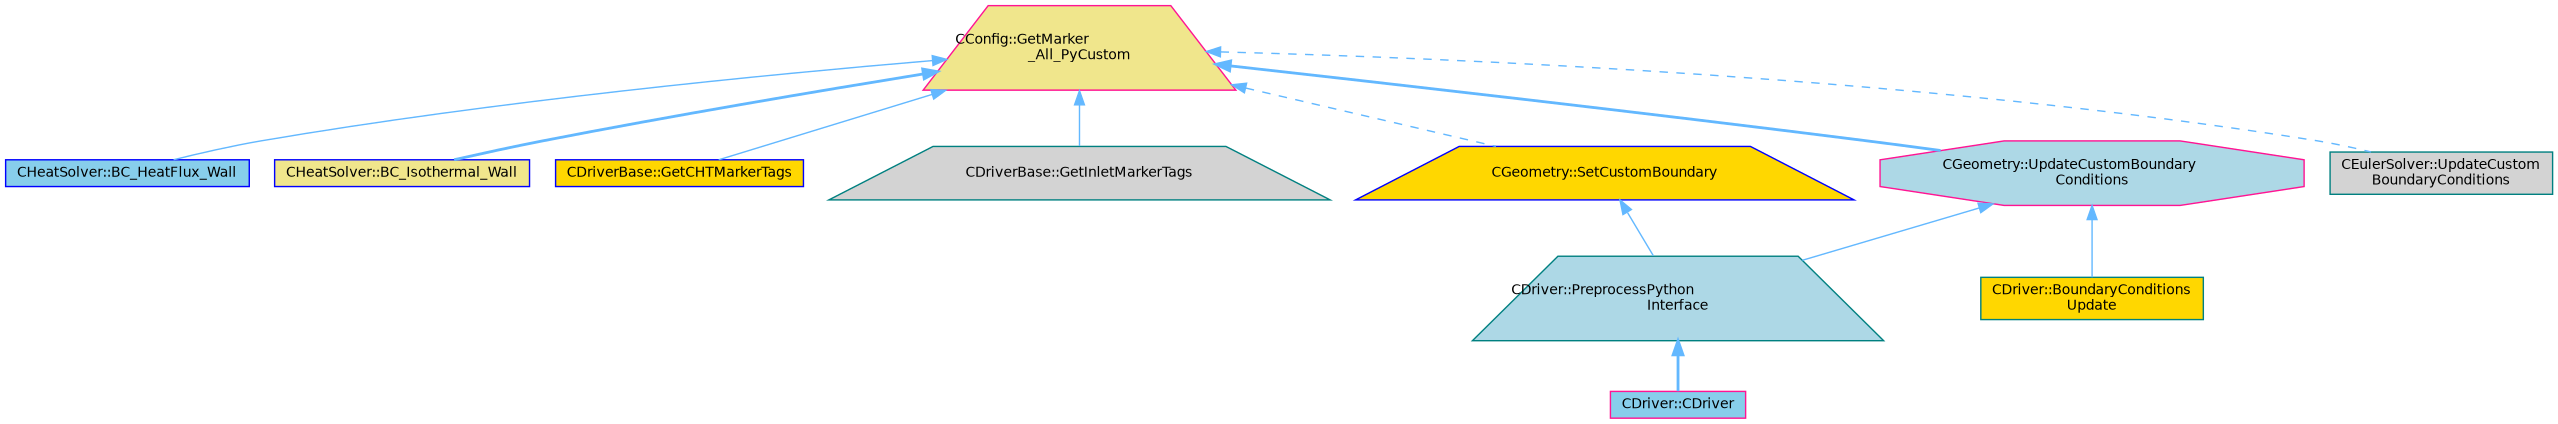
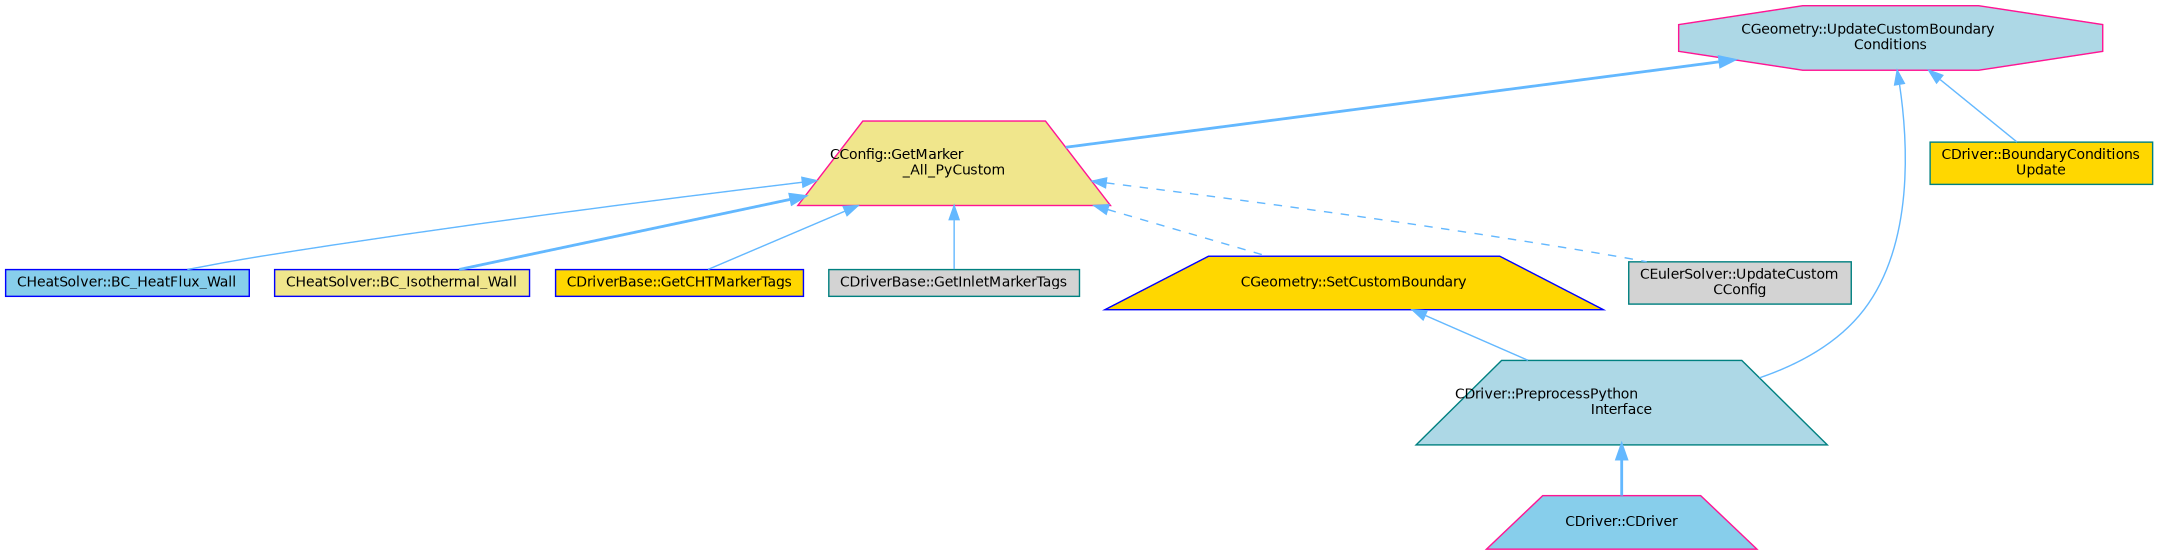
(1586, 107) -> (1393, 104)
(1079, 173) -> (954, 283)
(2441, 173) -> (1740, 283)
(1678, 405) -> (1622, 522)
